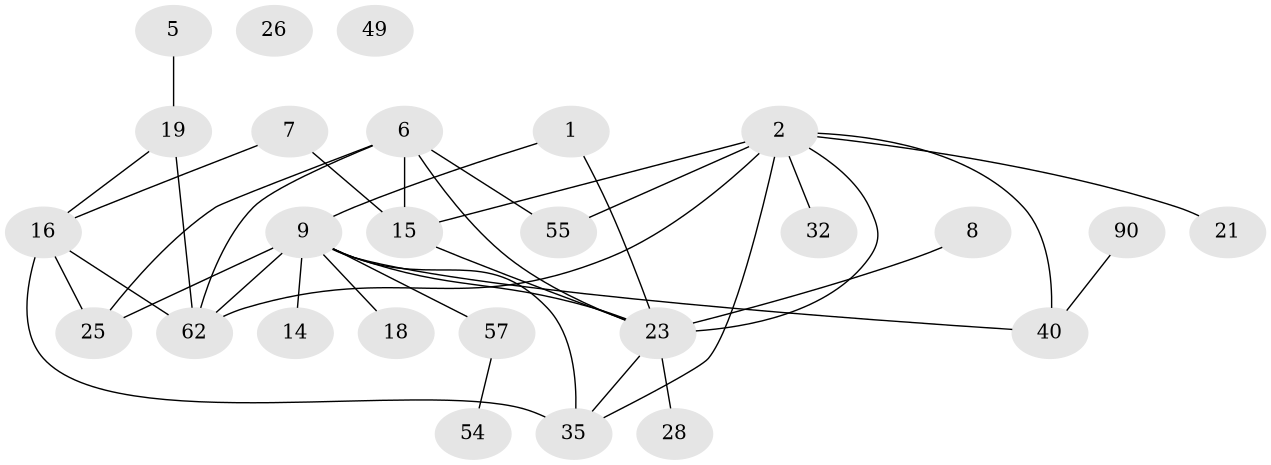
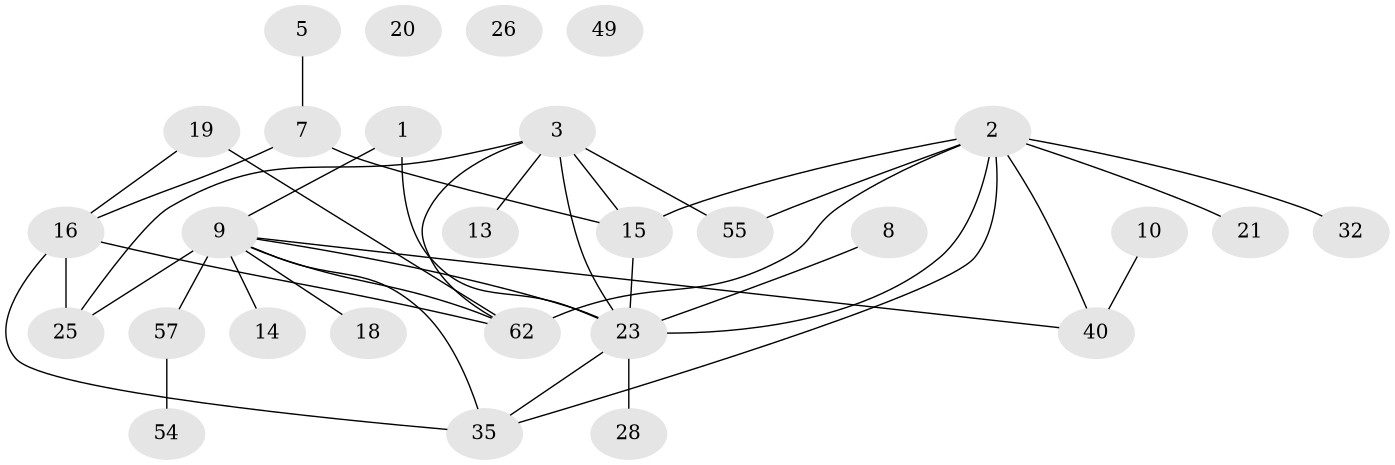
none -> (403, 31)
(174, 81) -> (303, 81)
(405, 132) -> (557, 132)
none -> (480, 232)
(1127, 232) -> (1150, 232)
